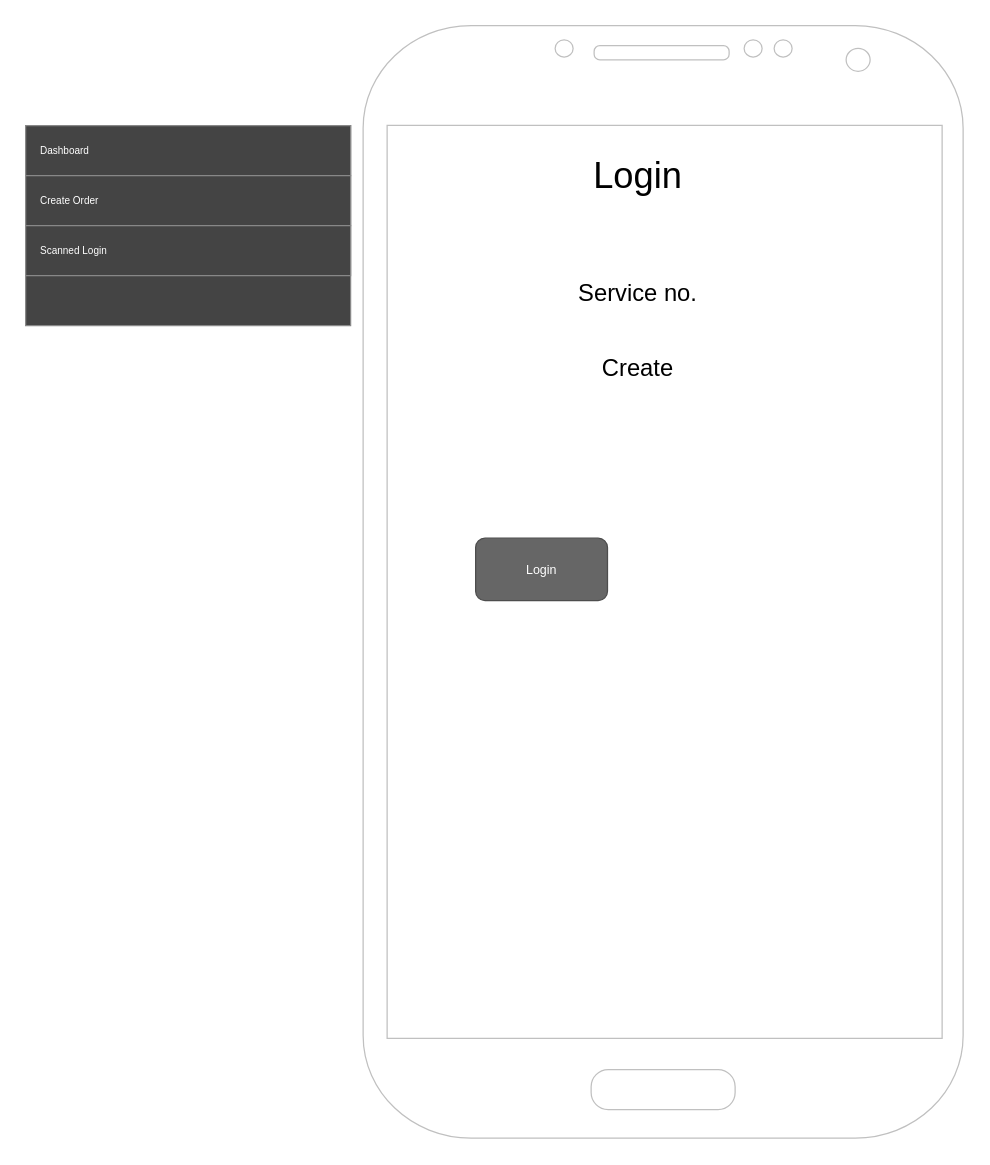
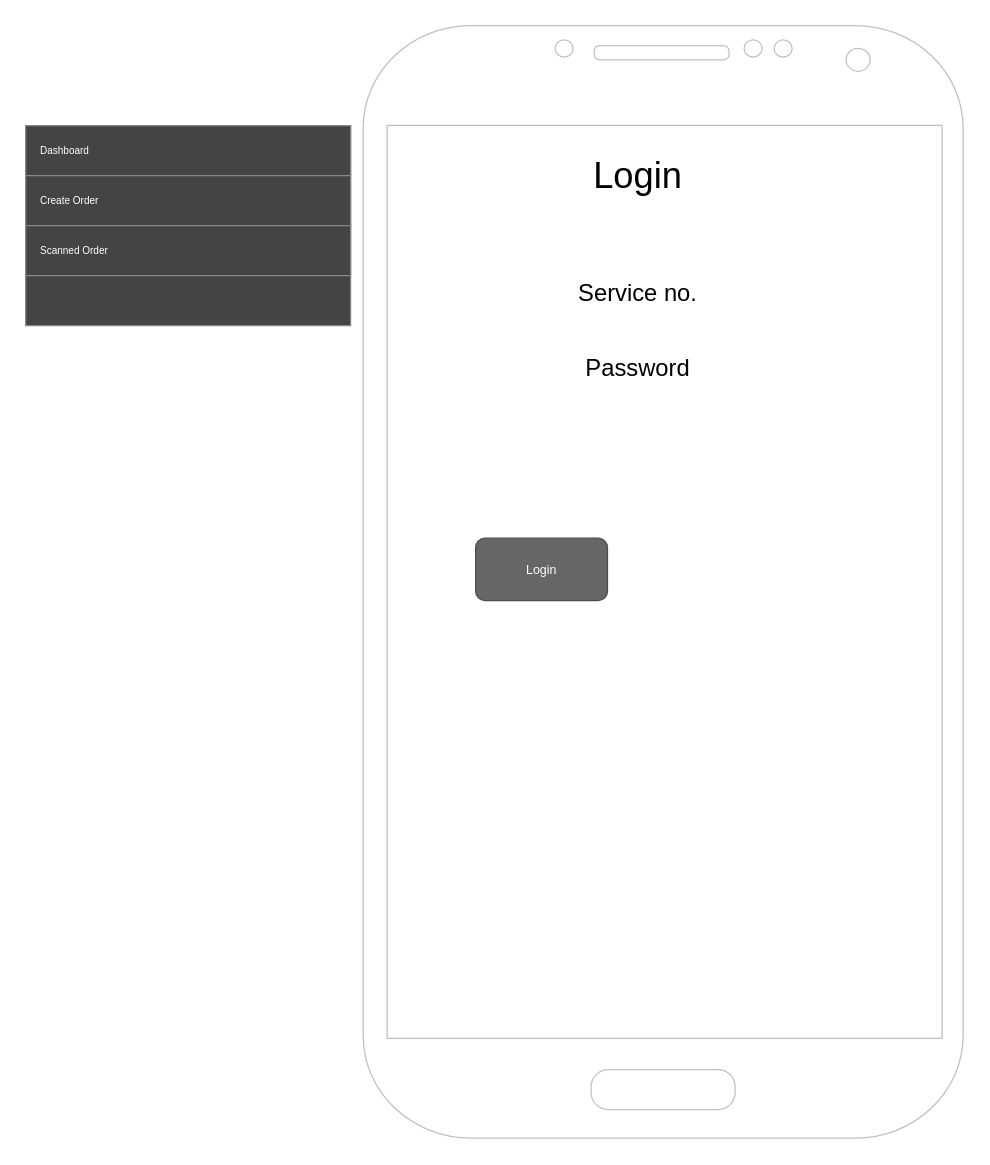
(74, 251) -> (76, 251)
(638, 369) -> (638, 369)
